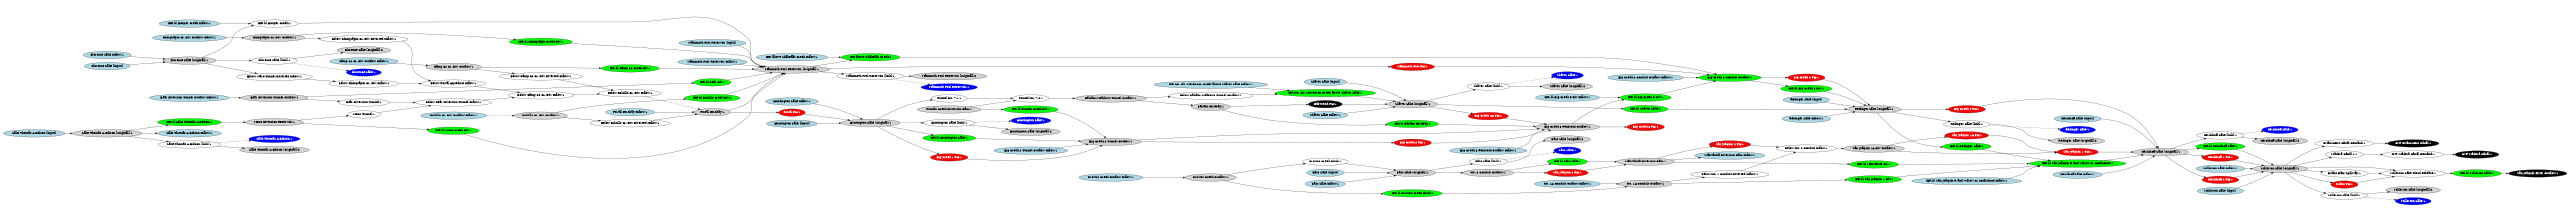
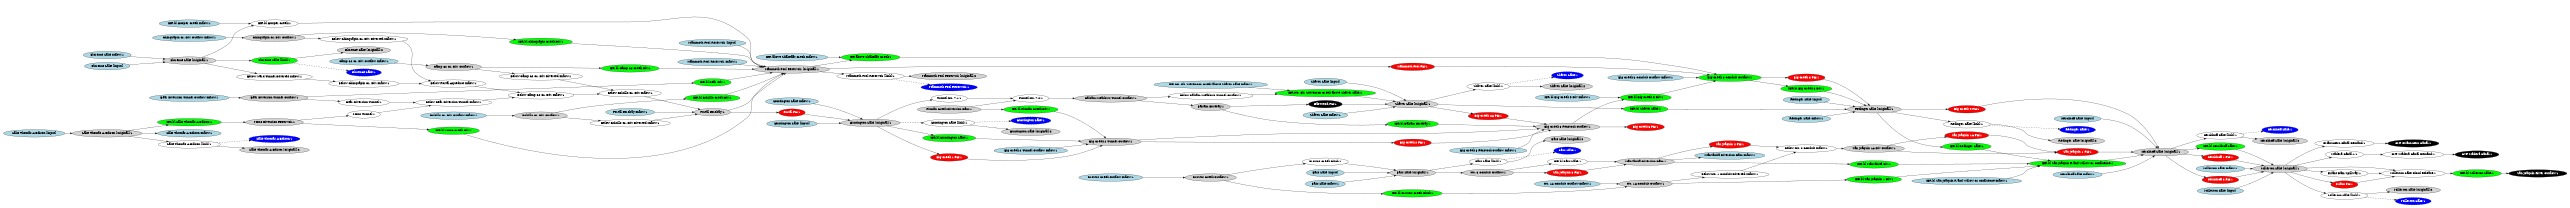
(274, 61) -> (274, 61)
(671, 103) -> (671, 103)
(499, 116) -> (499, 116)
(1567, 162) -> (1567, 162)
